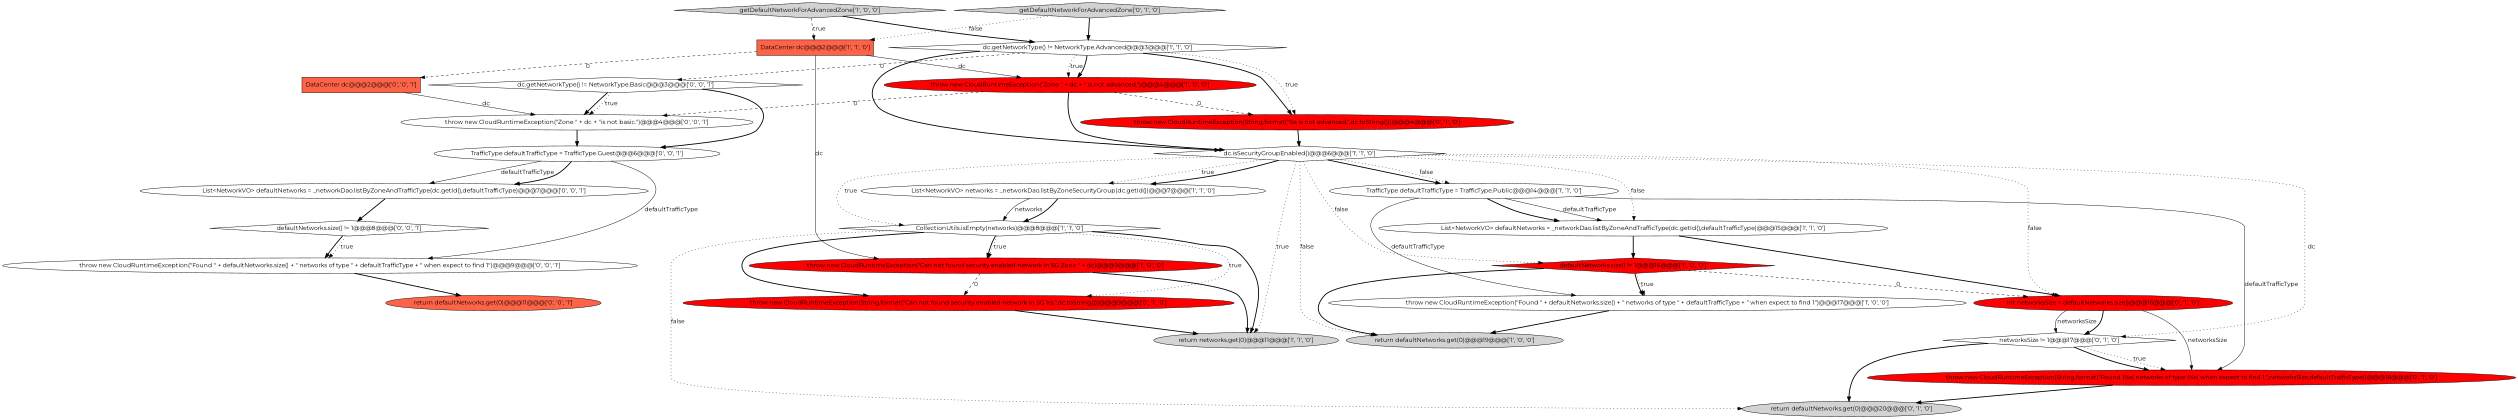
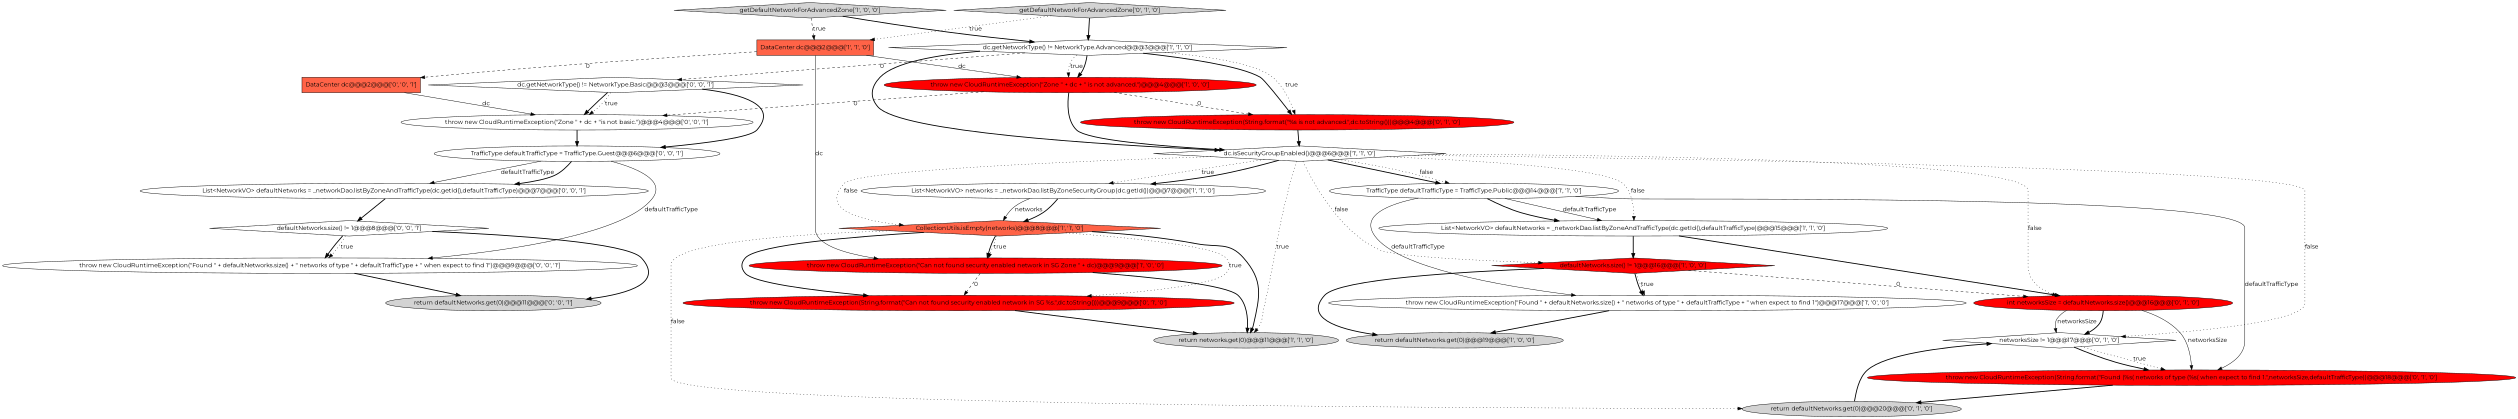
(976, 29) -> (976, 29)
(851, 191) -> (851, 191)
(1000, 228) -> (1000, 228)
none -> (580, 242)
(2312, 247) -> (2312, 247)
(1300, 274) -> none
(493, 303) -> (493, 303)
(1908, 353) -> (1909, 354)
